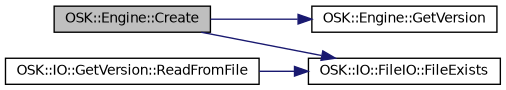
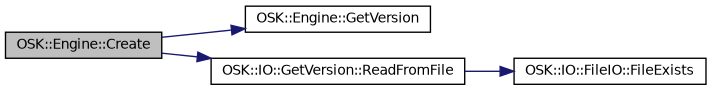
(261, 44) -> (180, 55)
